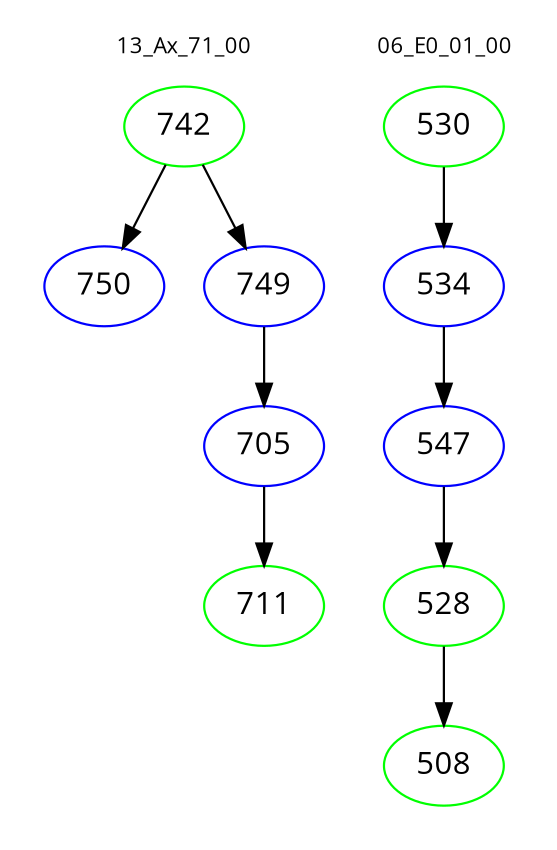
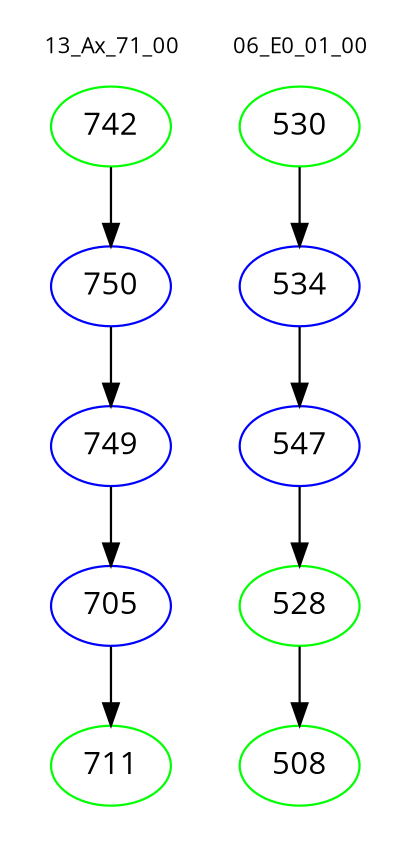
(219, 196) -> (111, 355)
